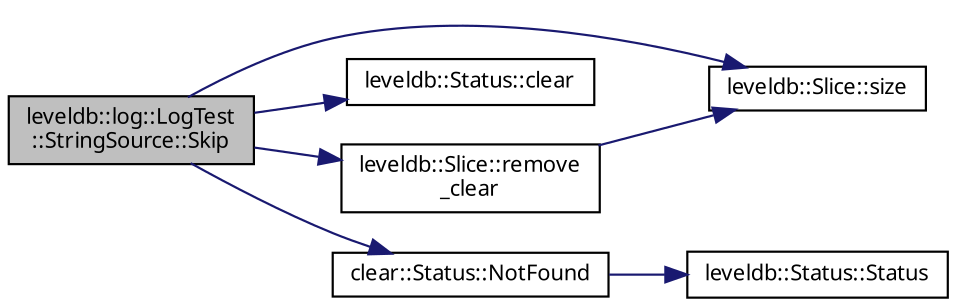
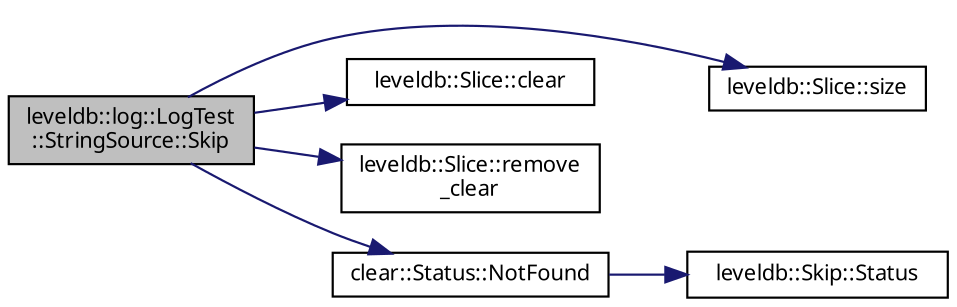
(471, 82) -> (471, 82)
(656, 130) -> none
(818, 275) -> (818, 275)
